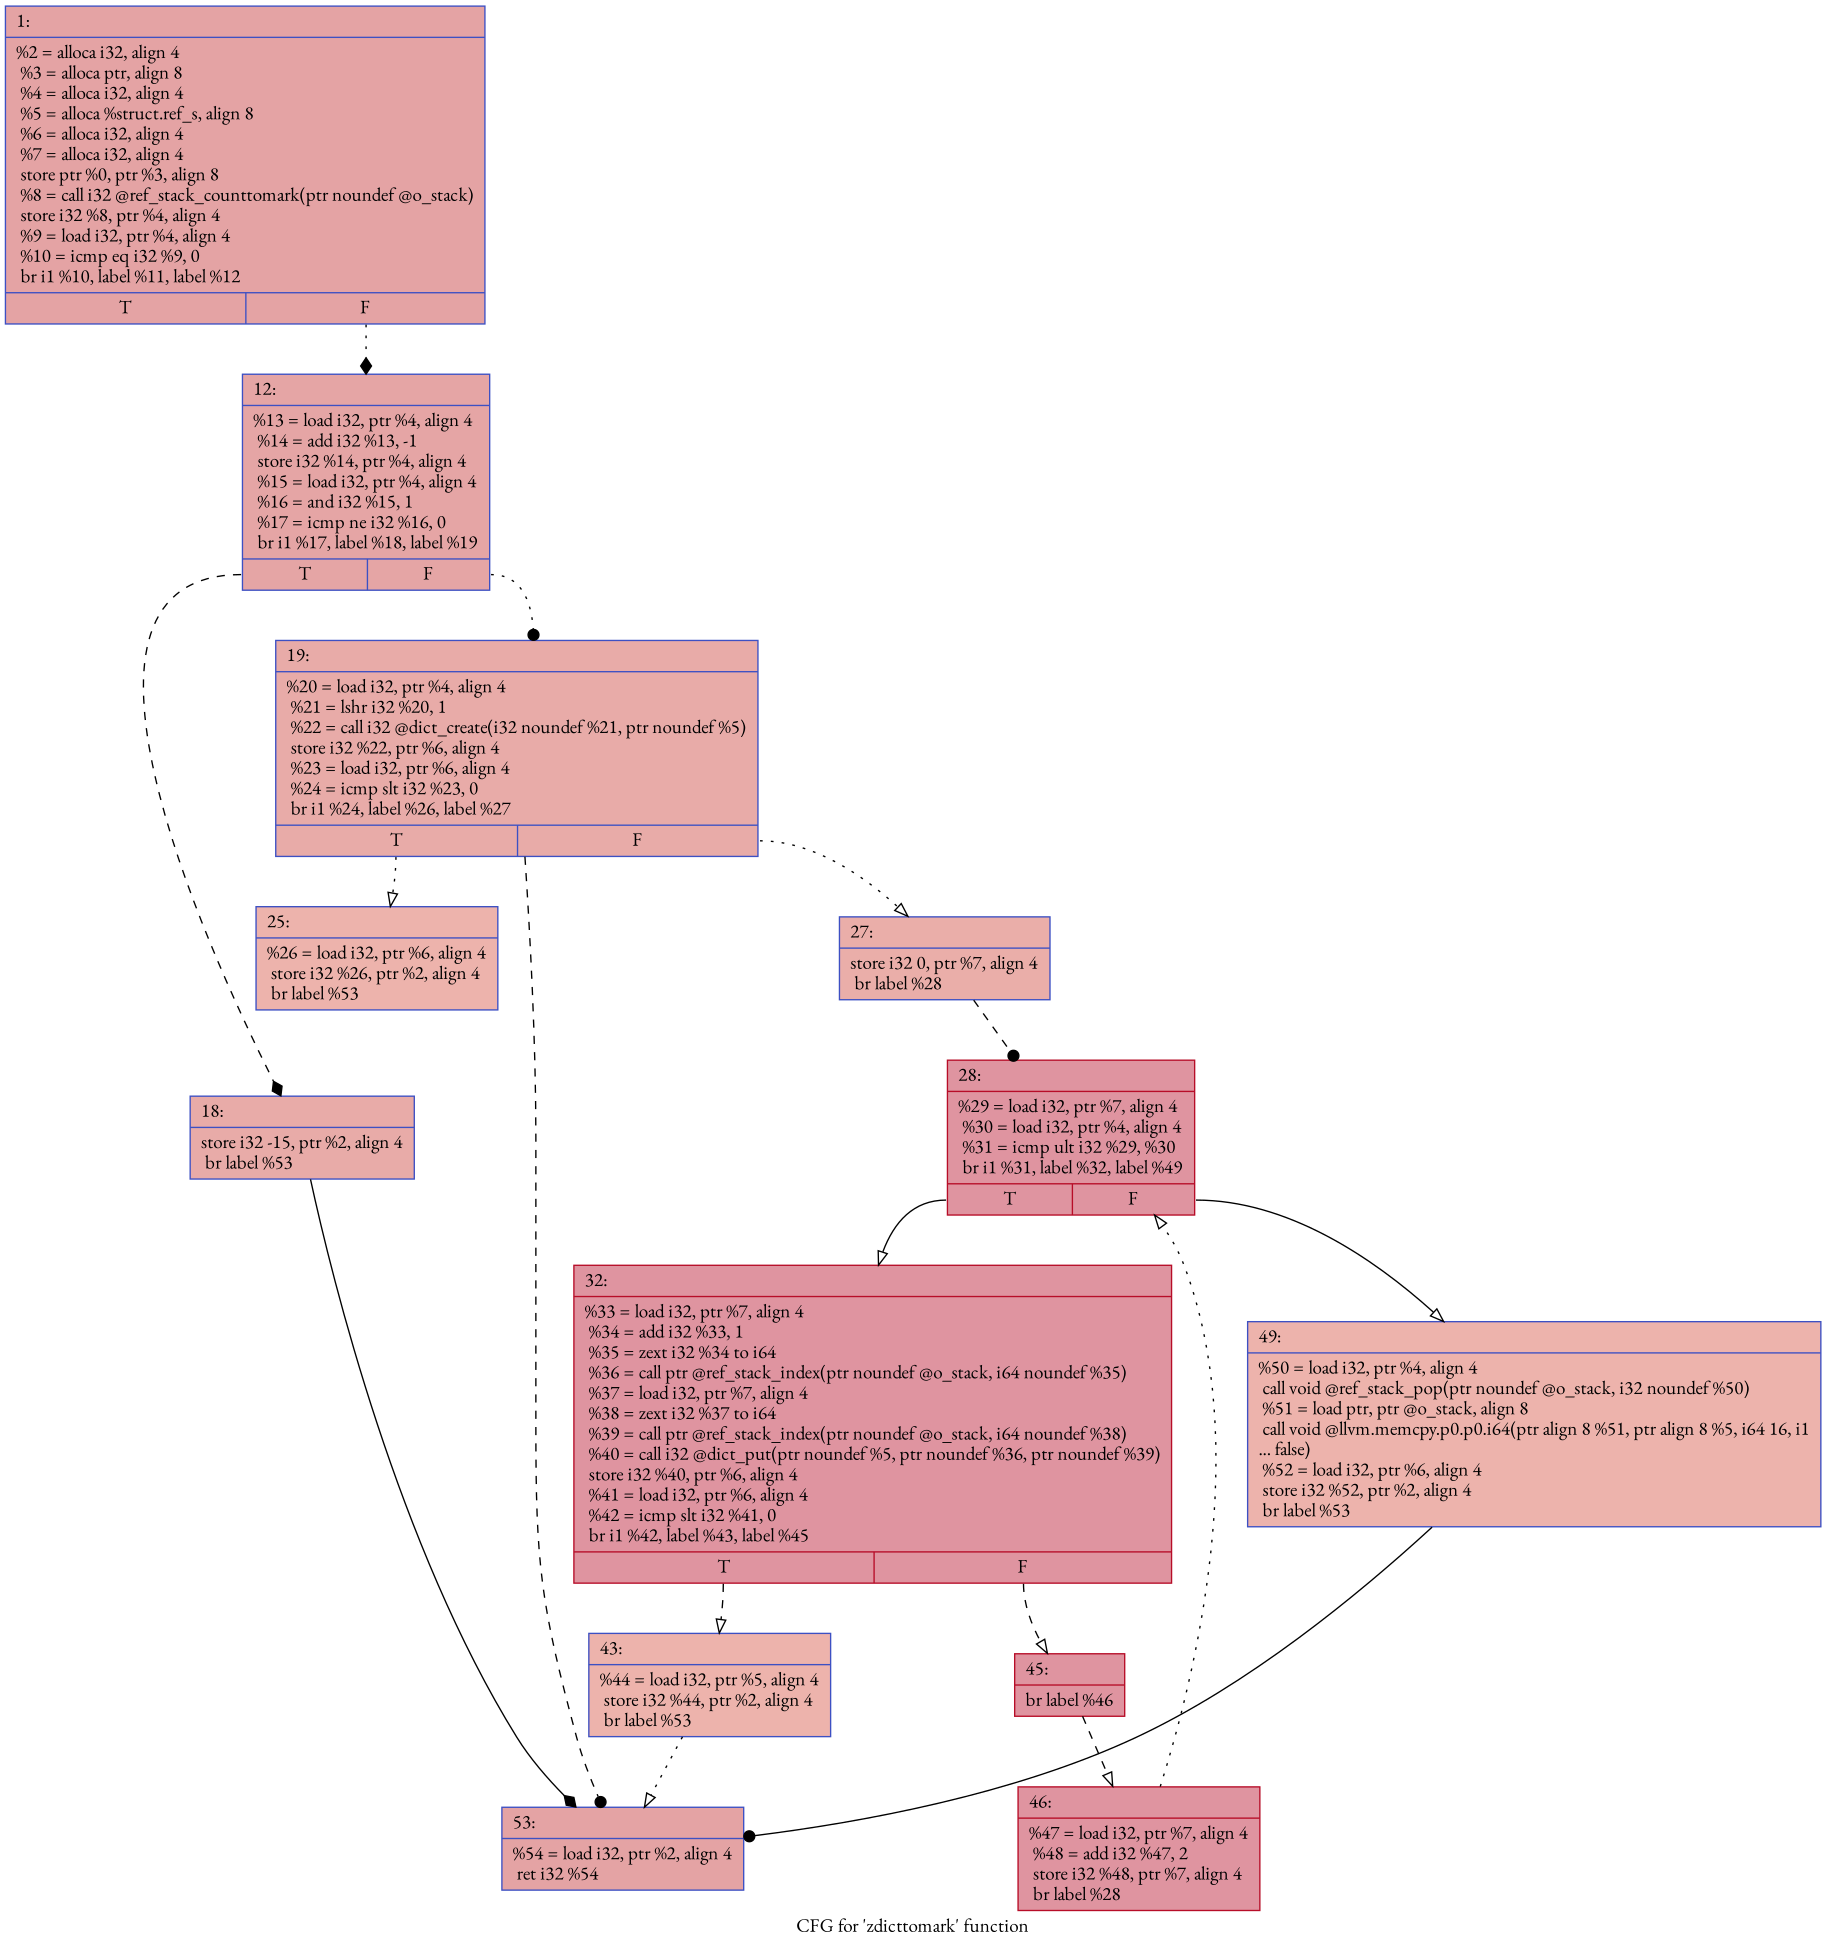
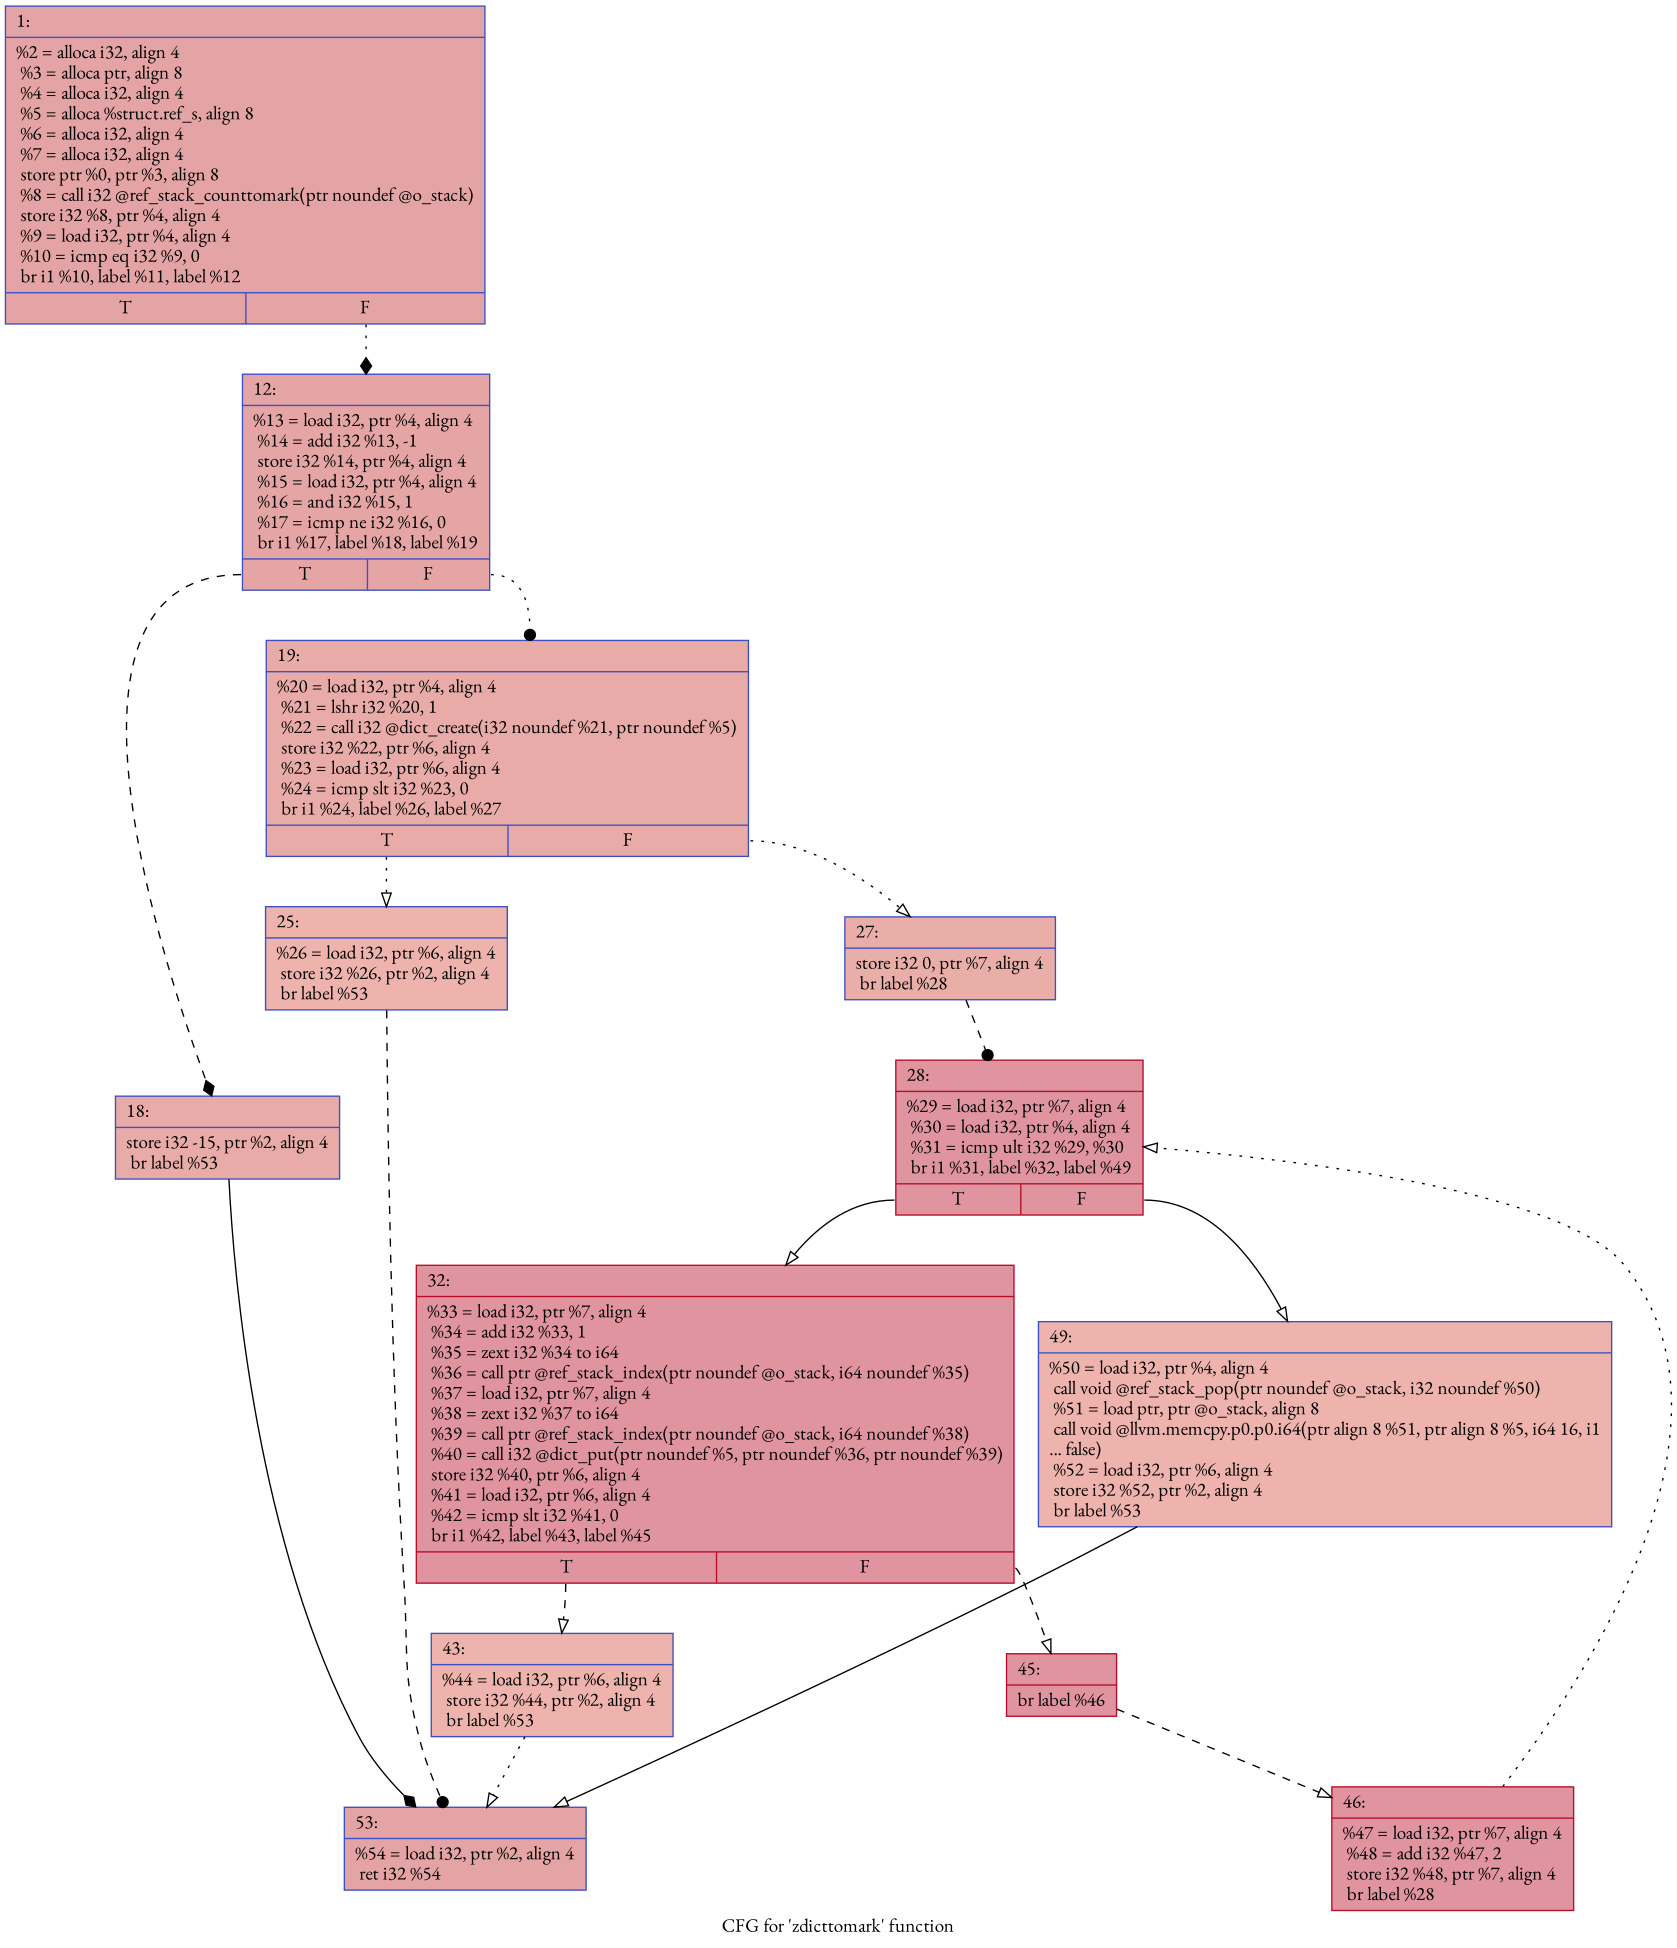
(536, 1330) -> (395, 1406)
(710, 1680) -> (552, 1680)
(1122, 1743) -> (854, 1668)
